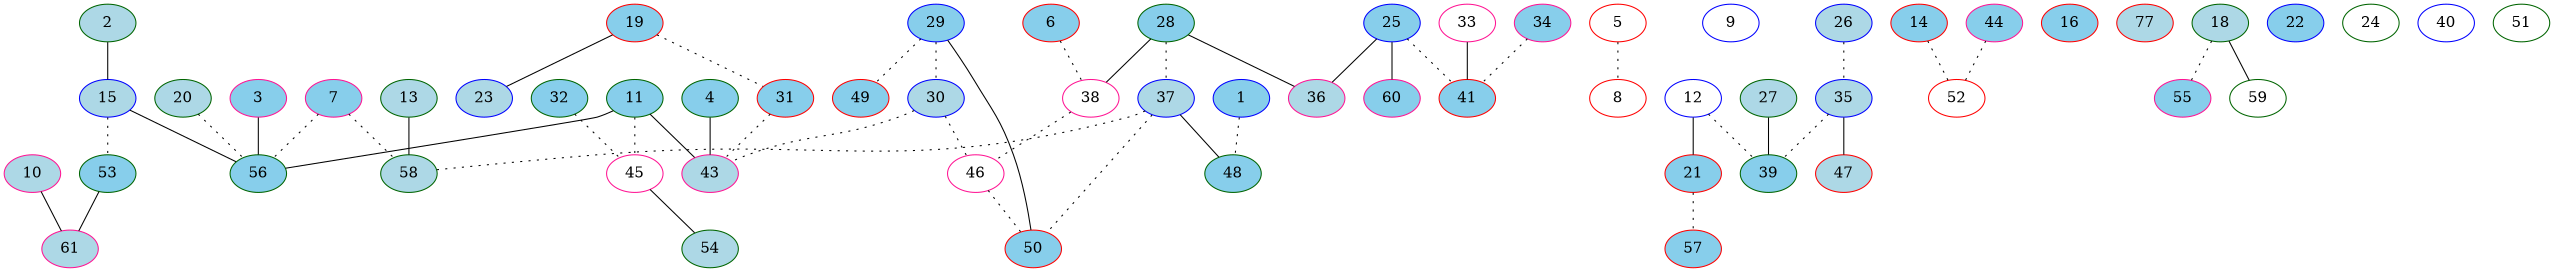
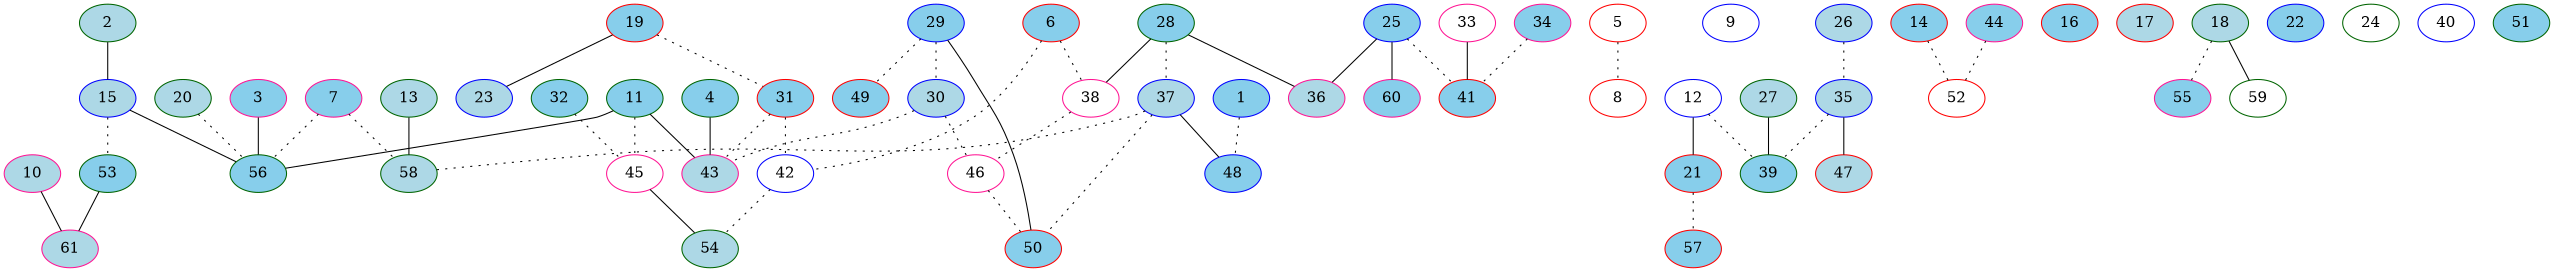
(2145, 23) -> (2145, 23)
(2522, 23) -> (2522, 23)
none -> (785, 174)
(1233, 174) -> (1233, 174)
